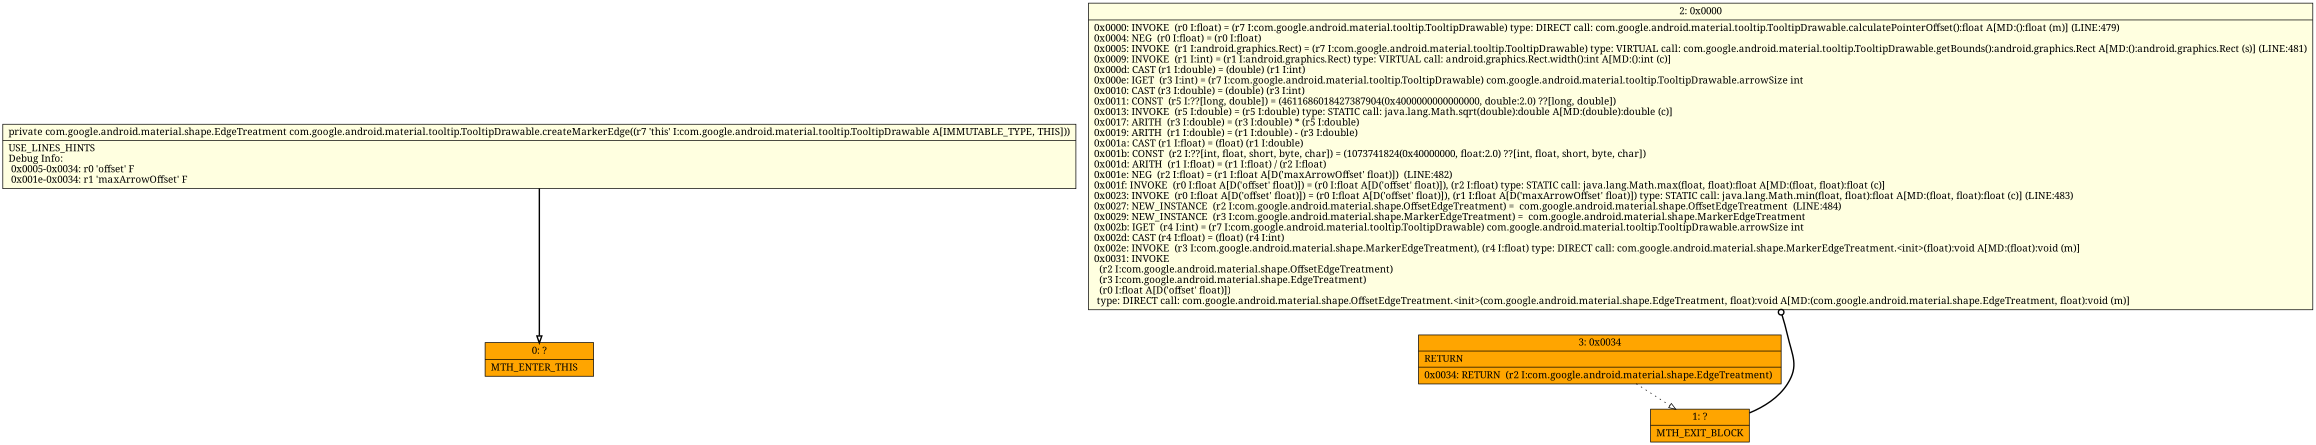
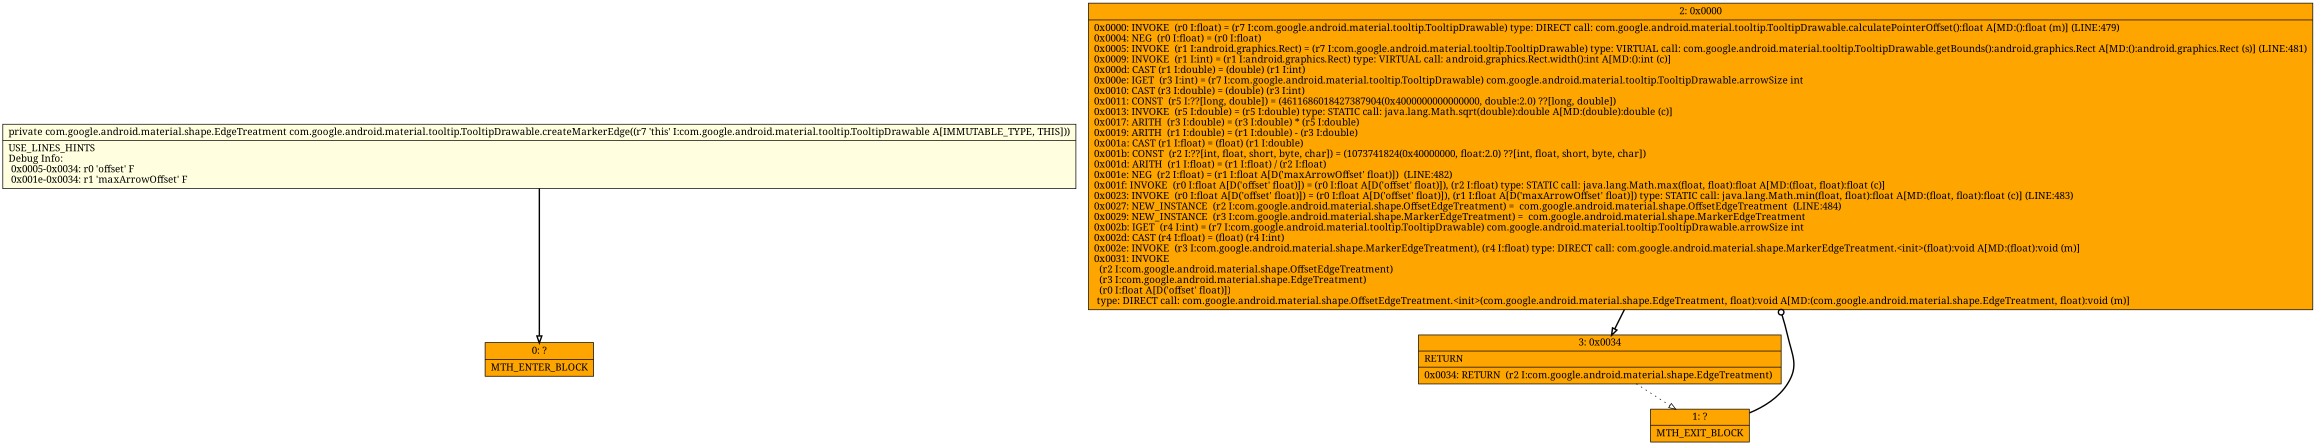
(1701, 156) -> (1701, 156)
none -> (1620, 319)
(534, 368) -> (539, 368)
